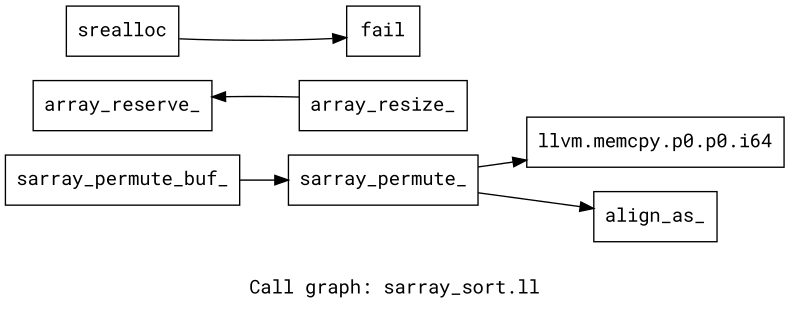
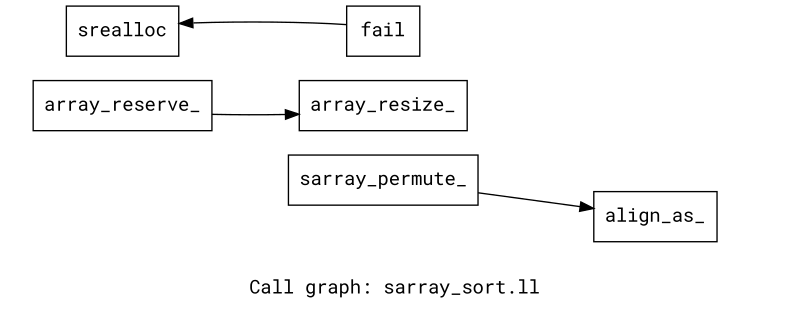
(256, 40) -> (270, 22)
(262, 97) -> (249, 115)
(655, 142) -> none
(123, 180) -> none
